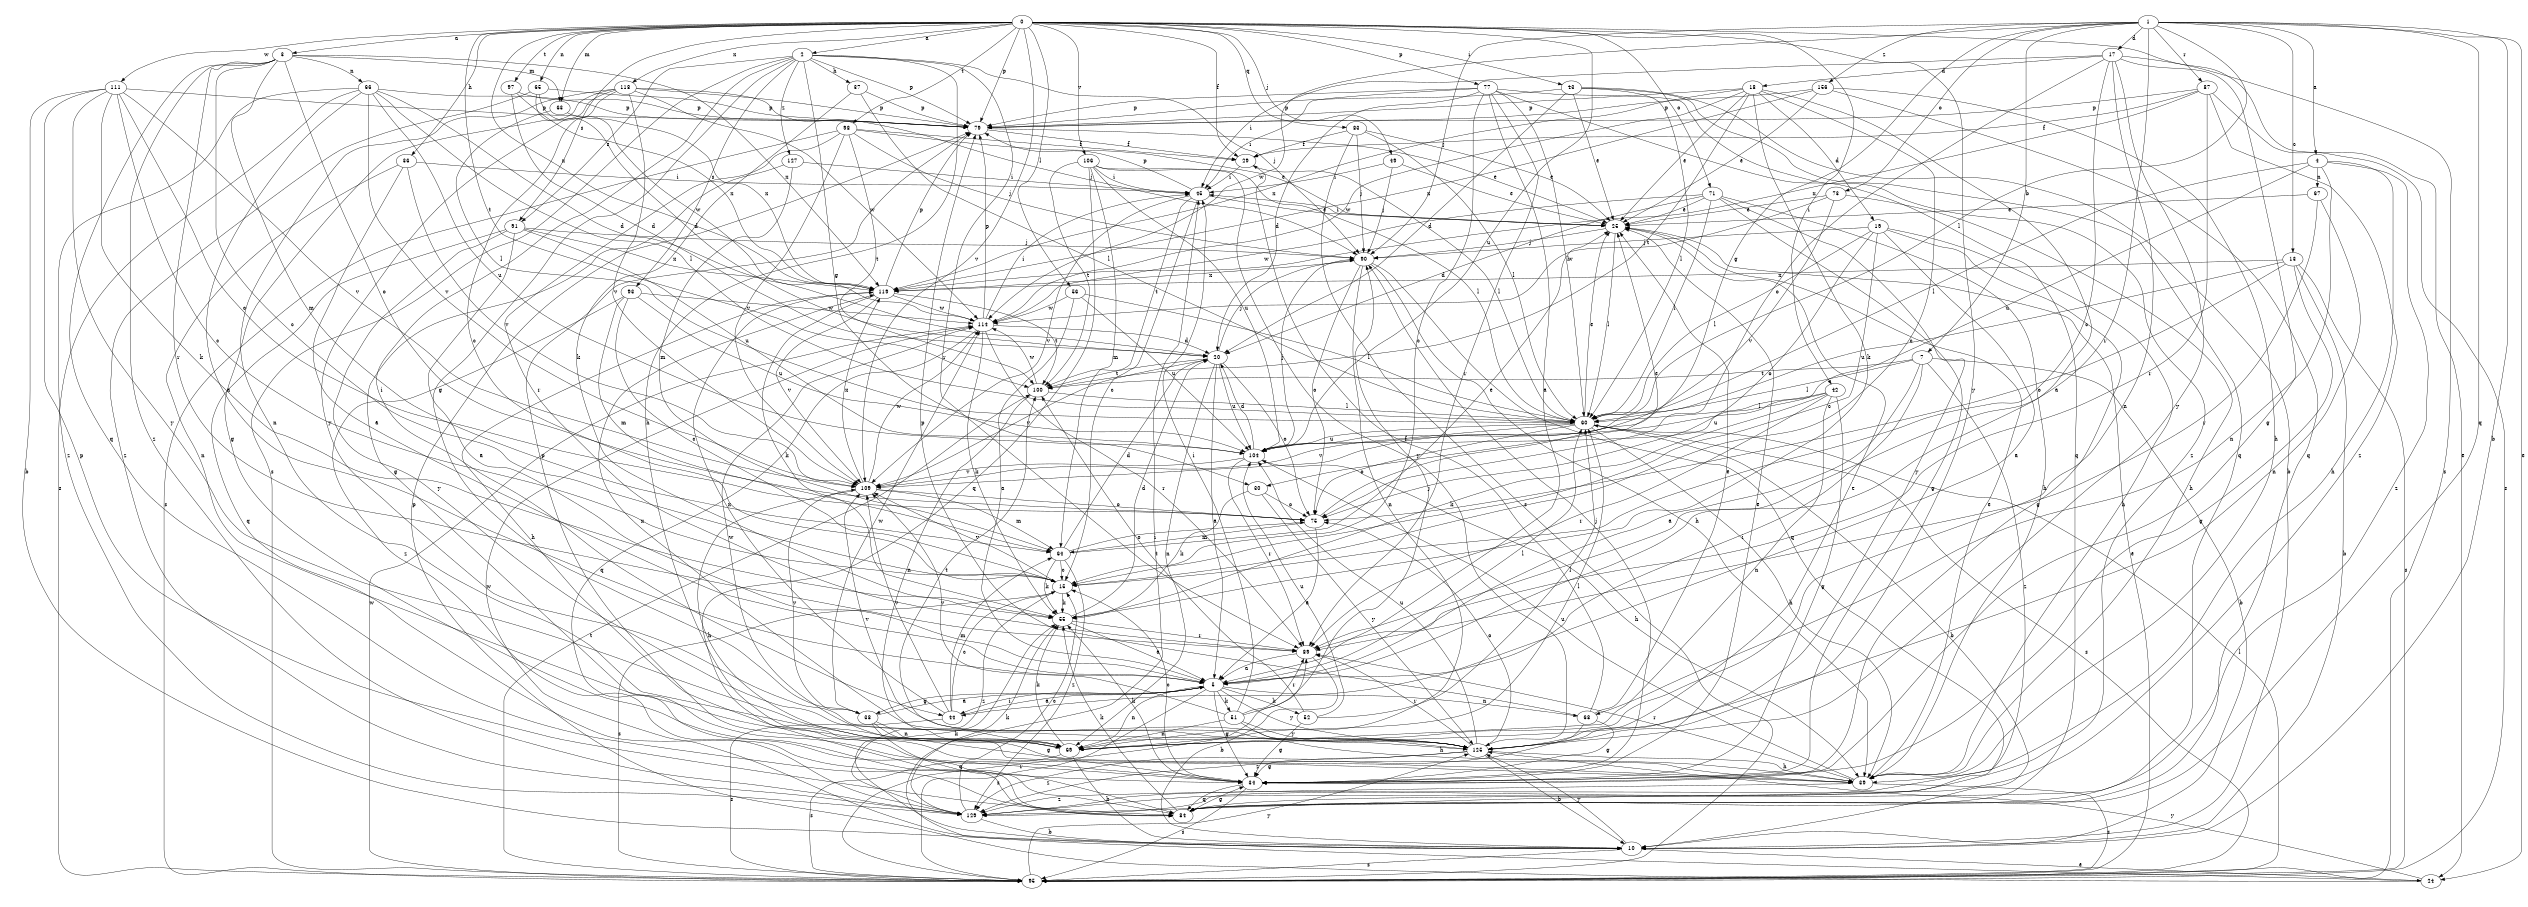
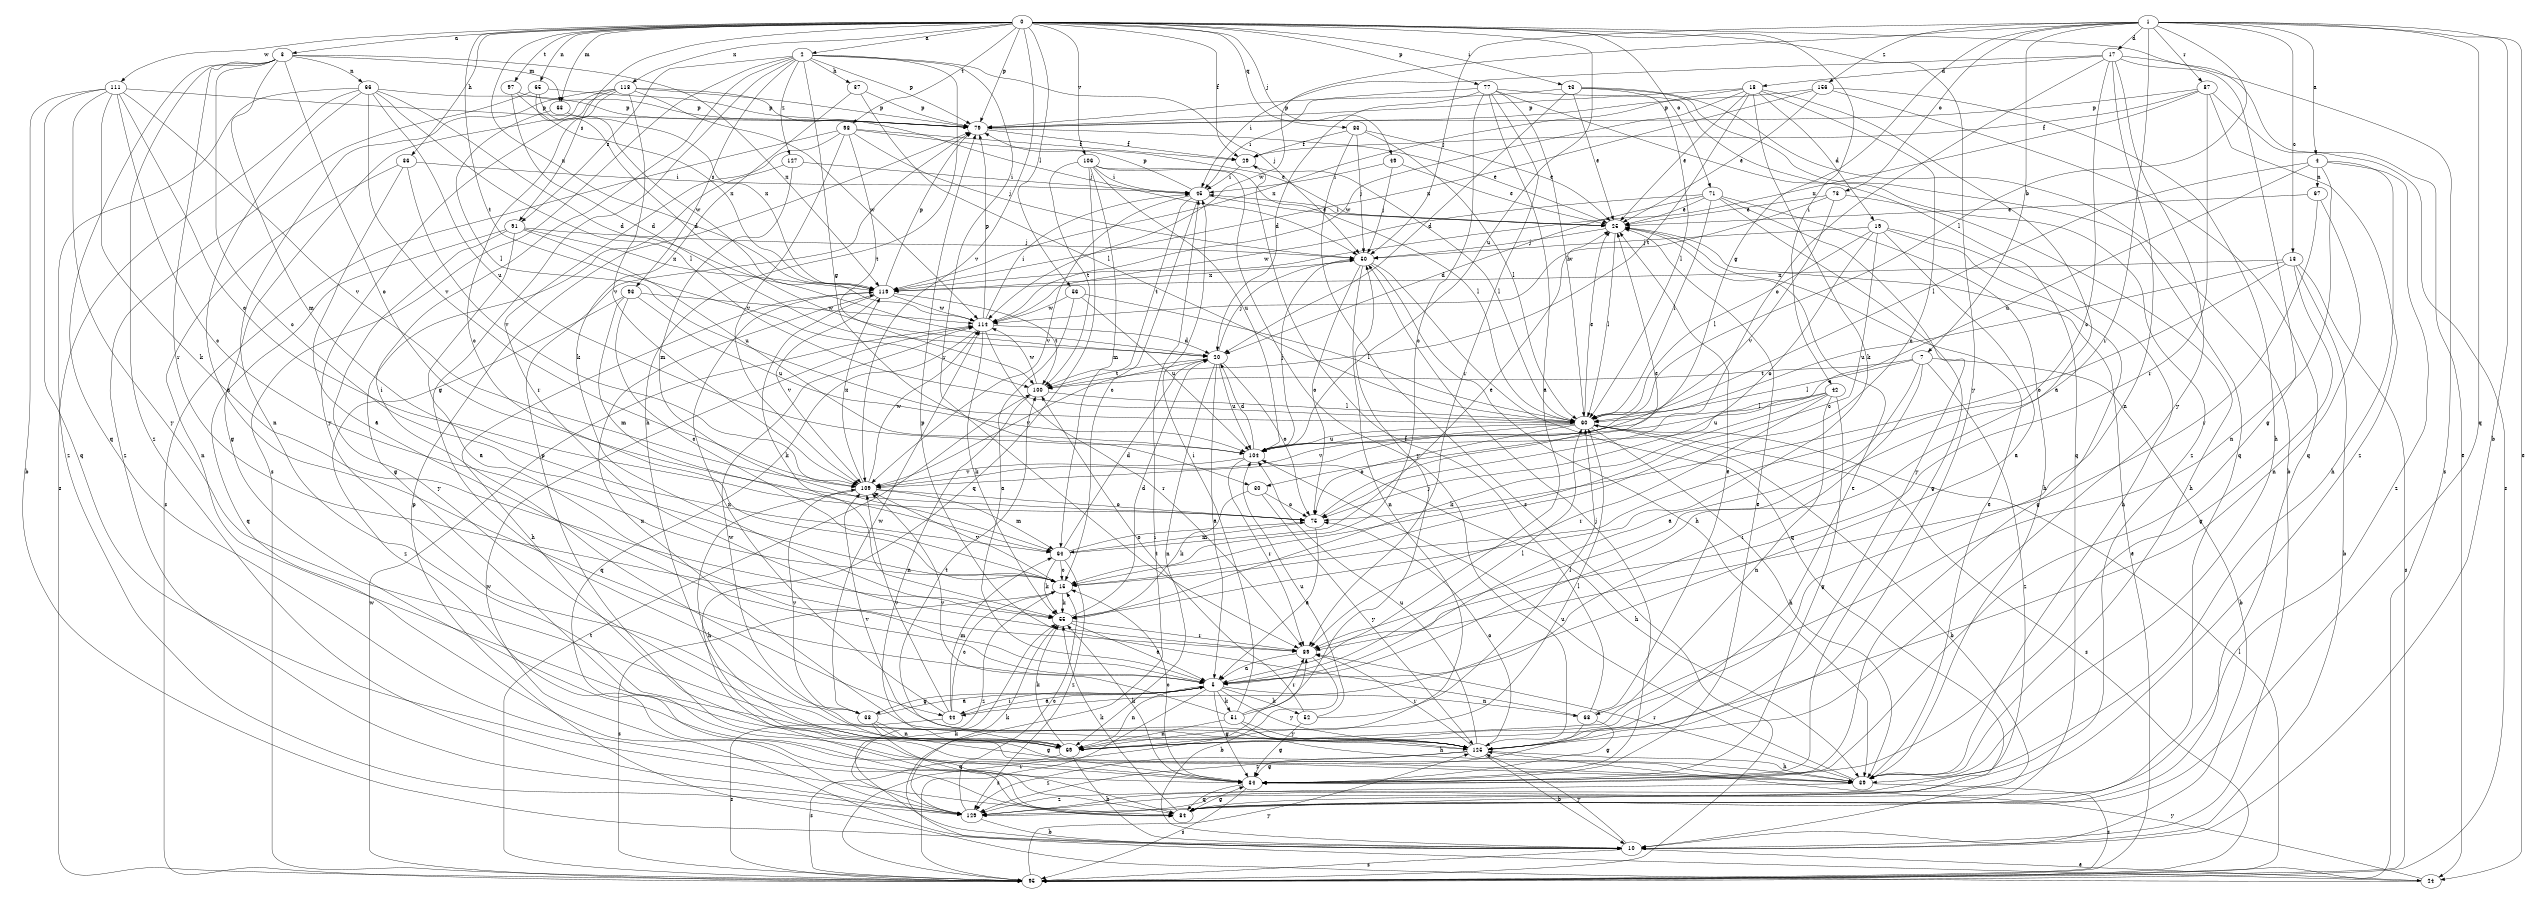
(1233, 96) -> none
(1364, 259) -> (1364, 259)
(82, 456) -> (82, 456)
